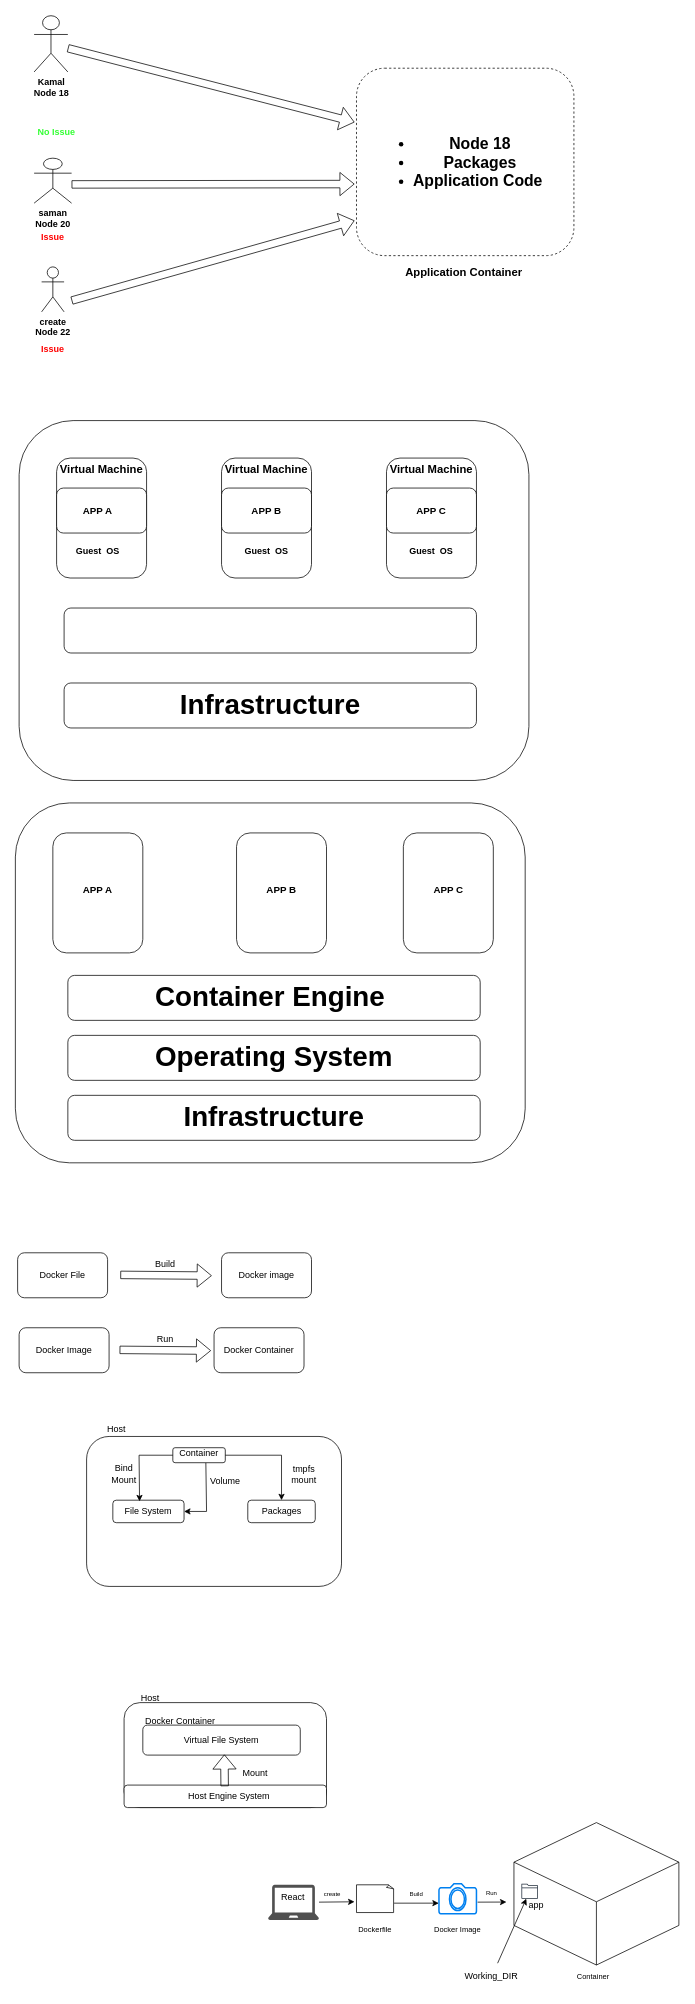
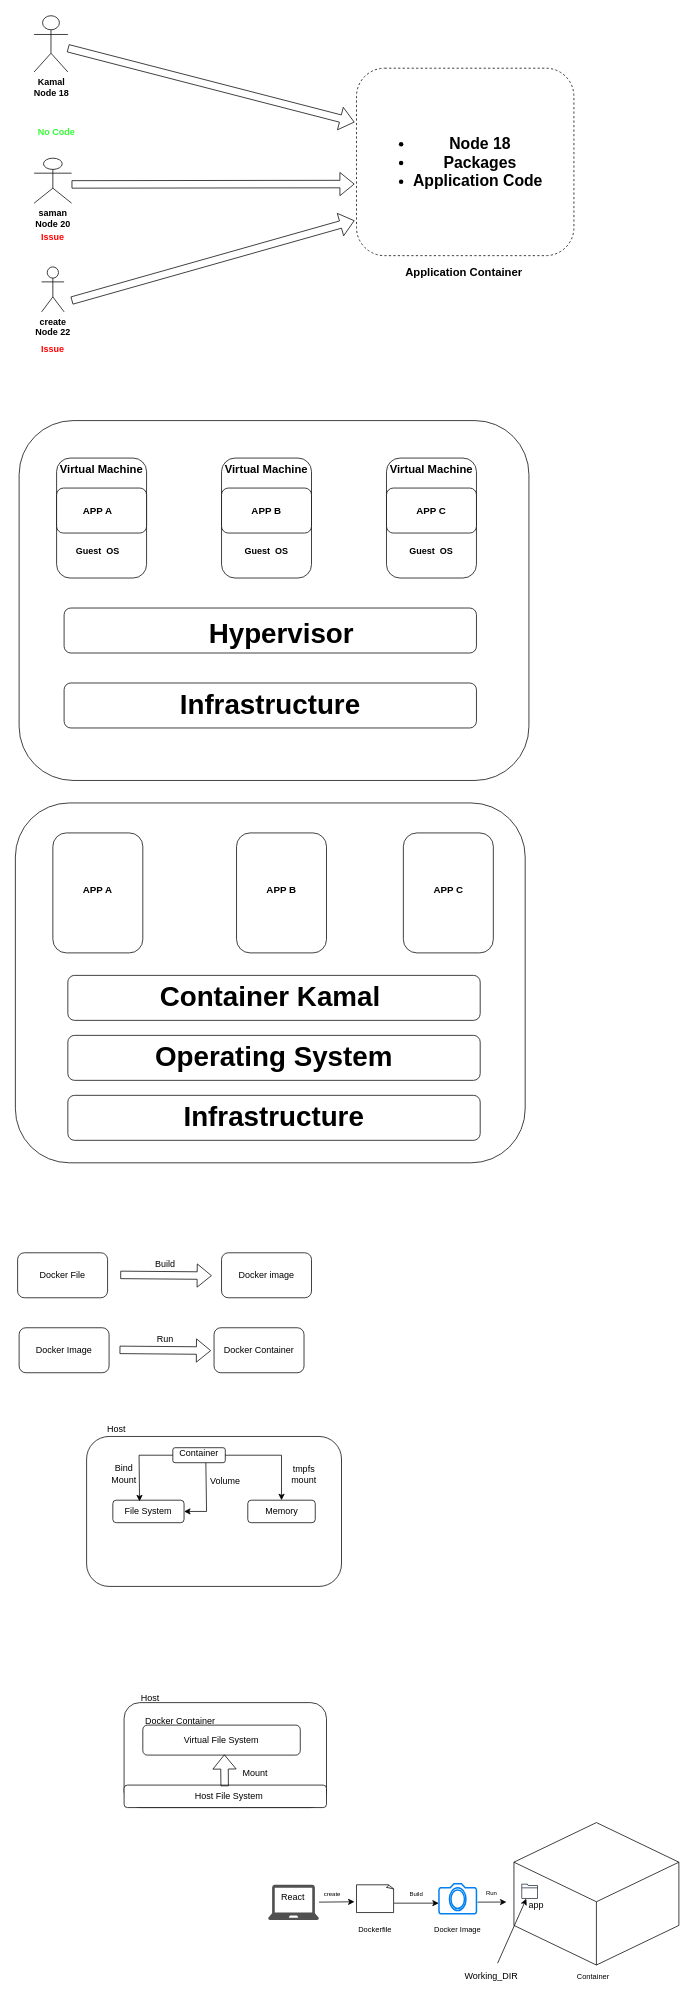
(57, 132) -> (57, 132)
none -> (282, 634)
(270, 998) -> (270, 998)
(282, 1512) -> (282, 1512)
(229, 1797) -> (229, 1797)
